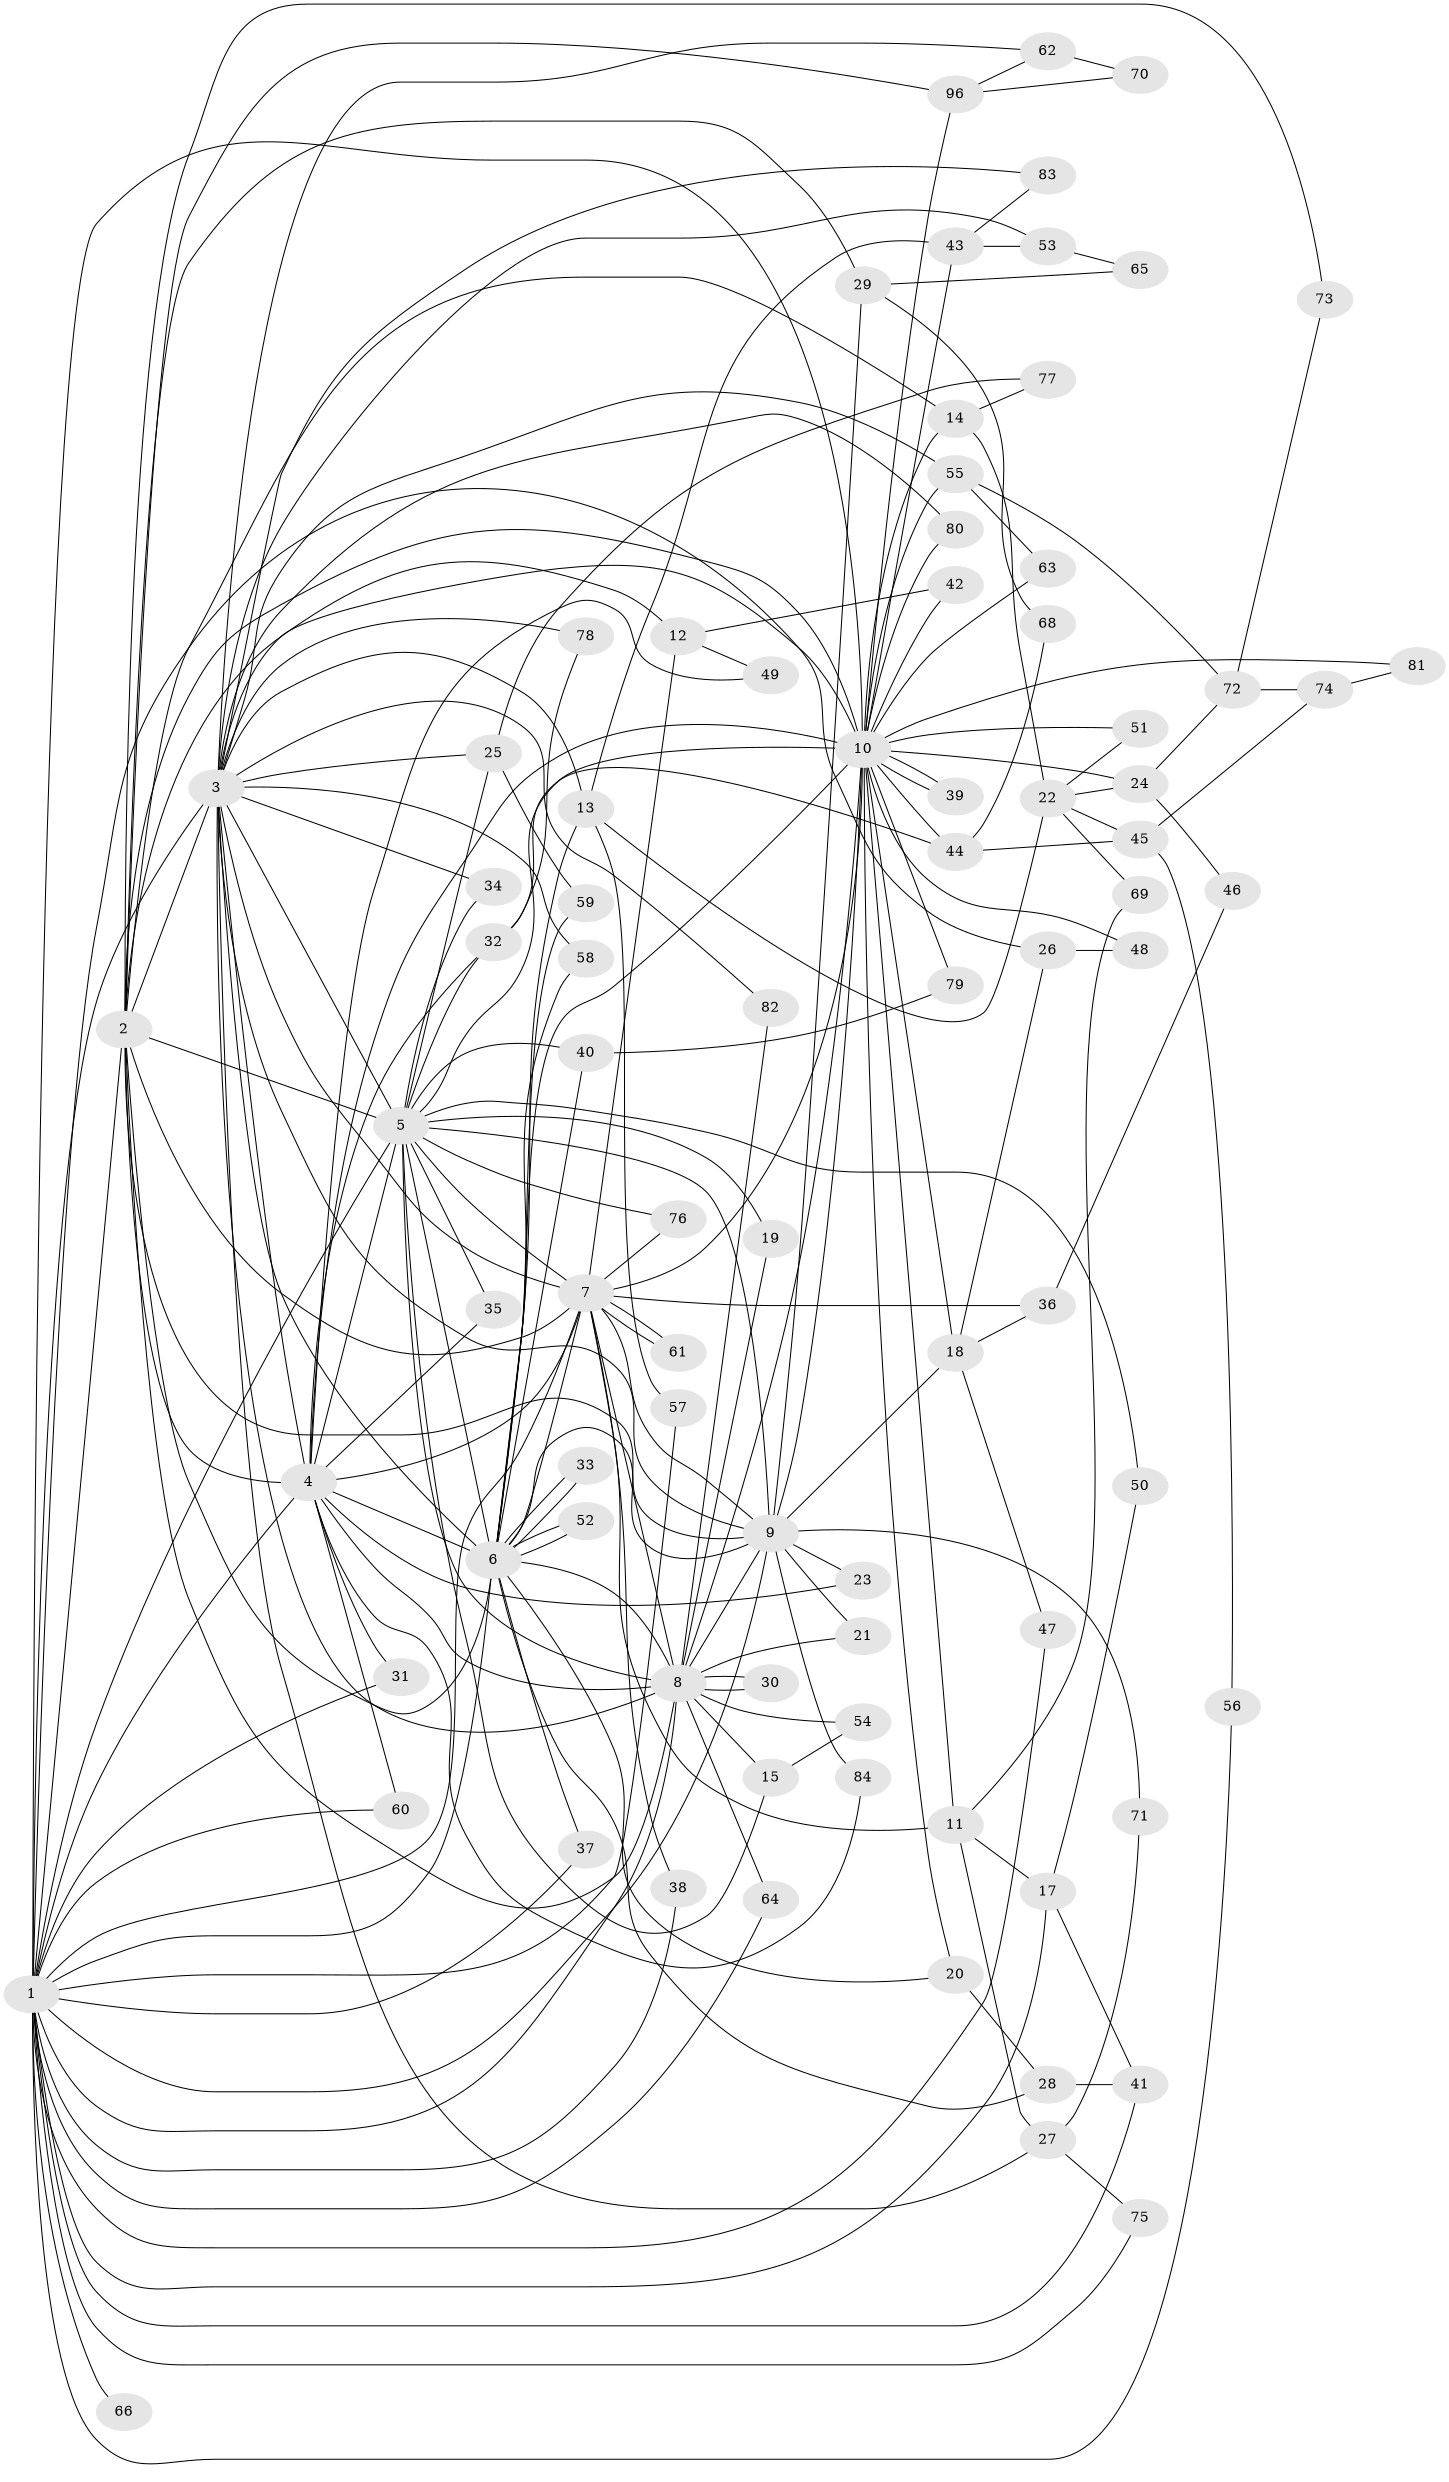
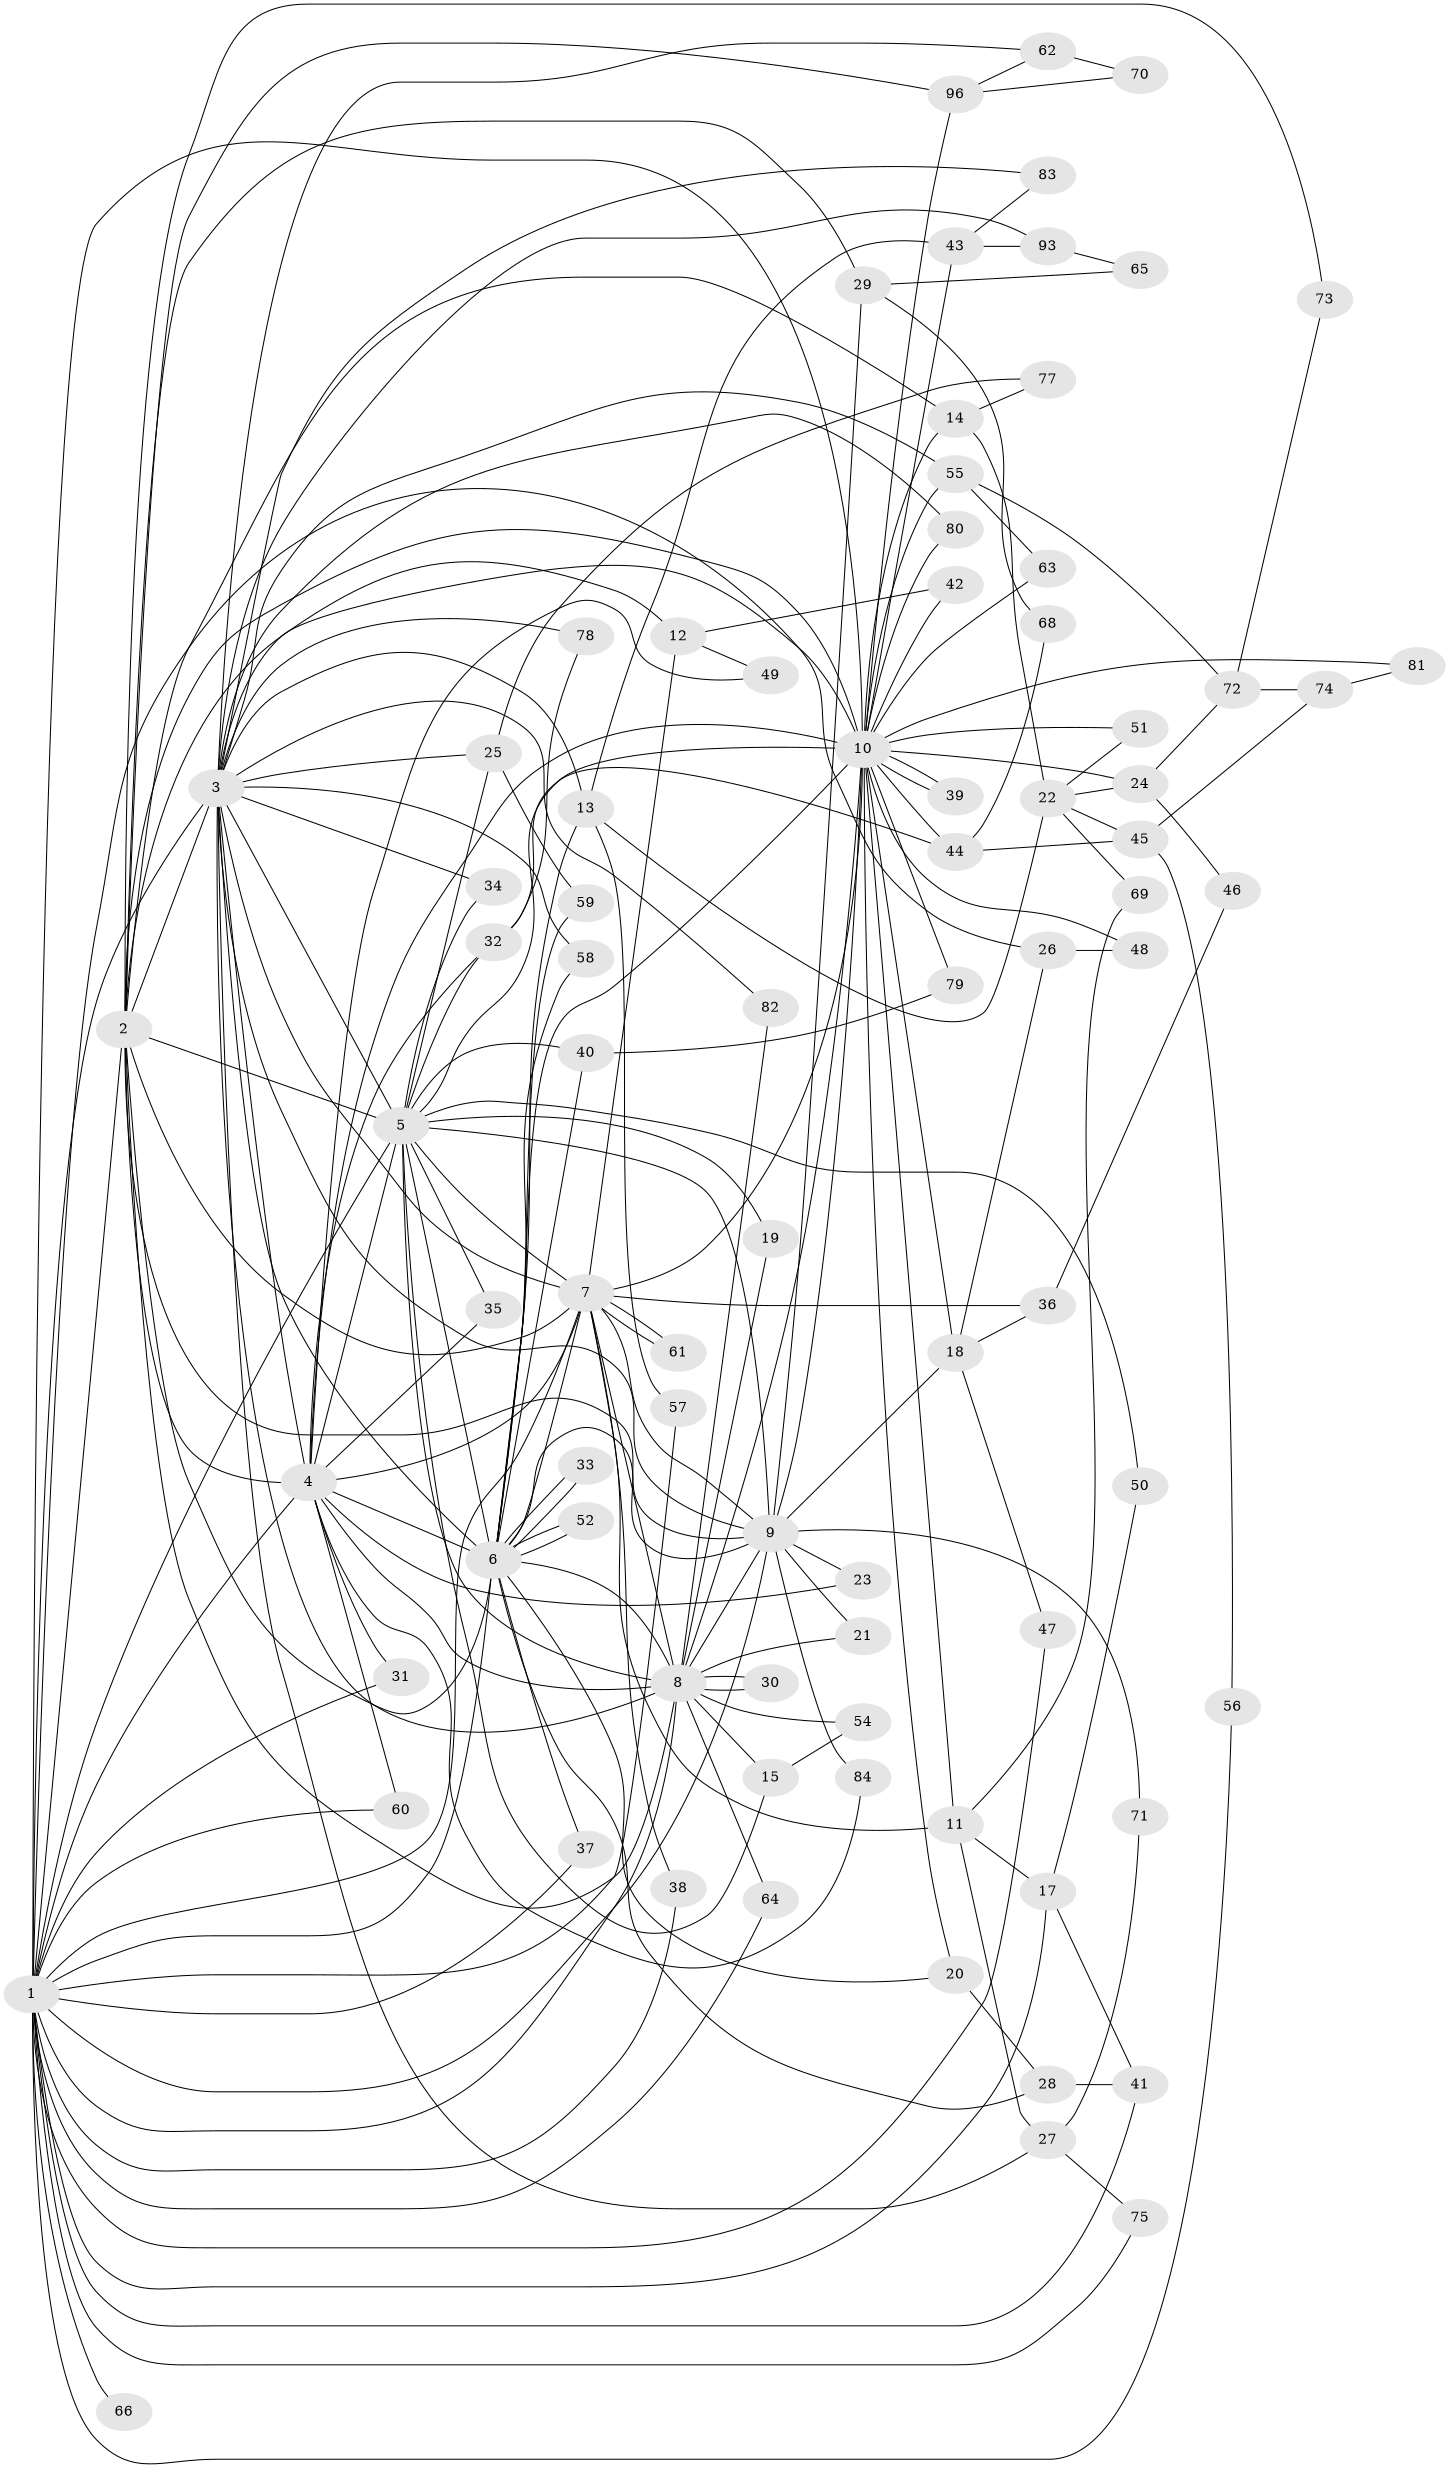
(1048, 246) -> (1048, 246)
(678, 1219) -> none
